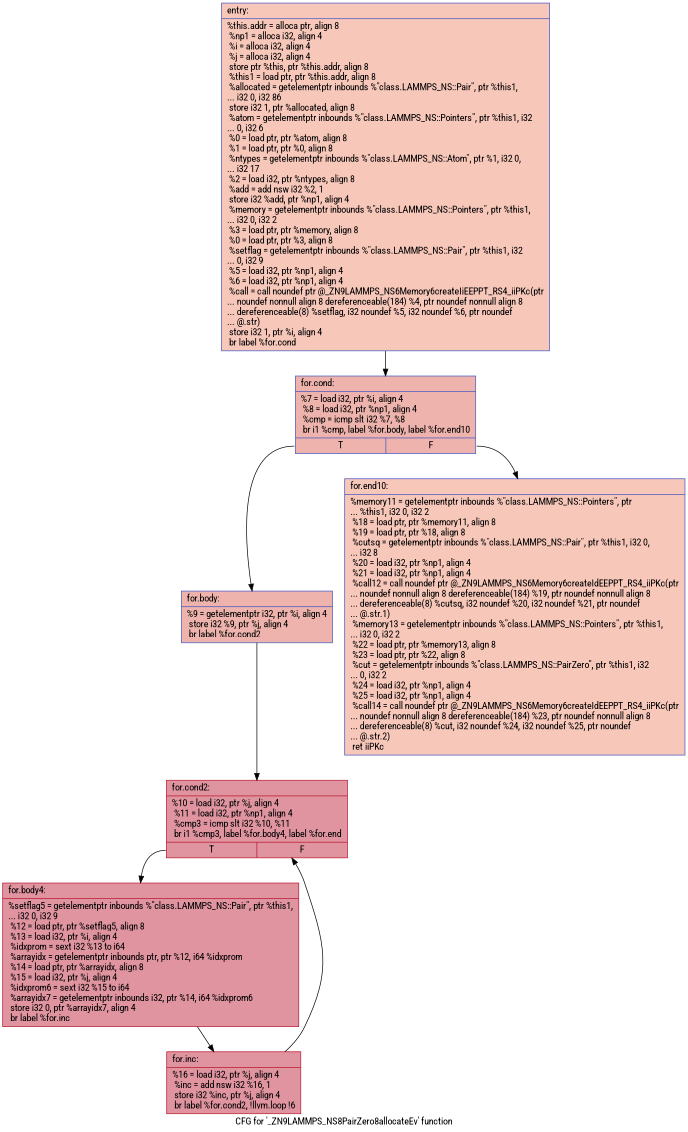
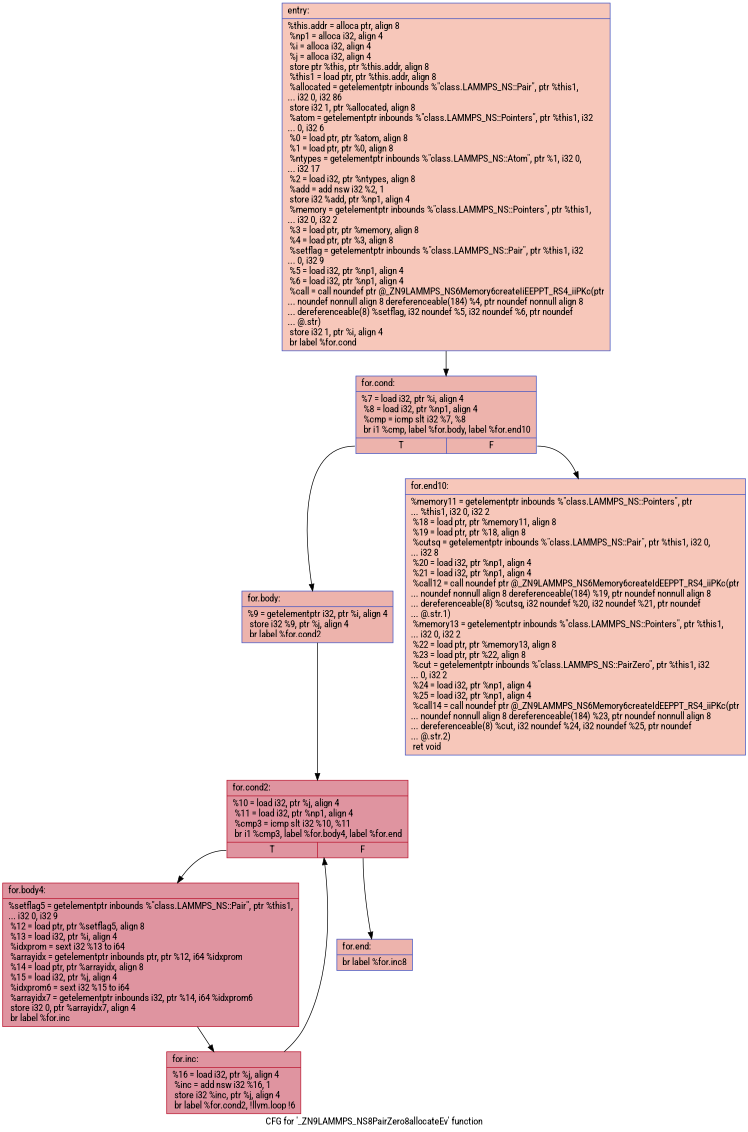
(280, 241) -> (341, 241)
(367, 747) -> (426, 747)
none -> (375, 955)
